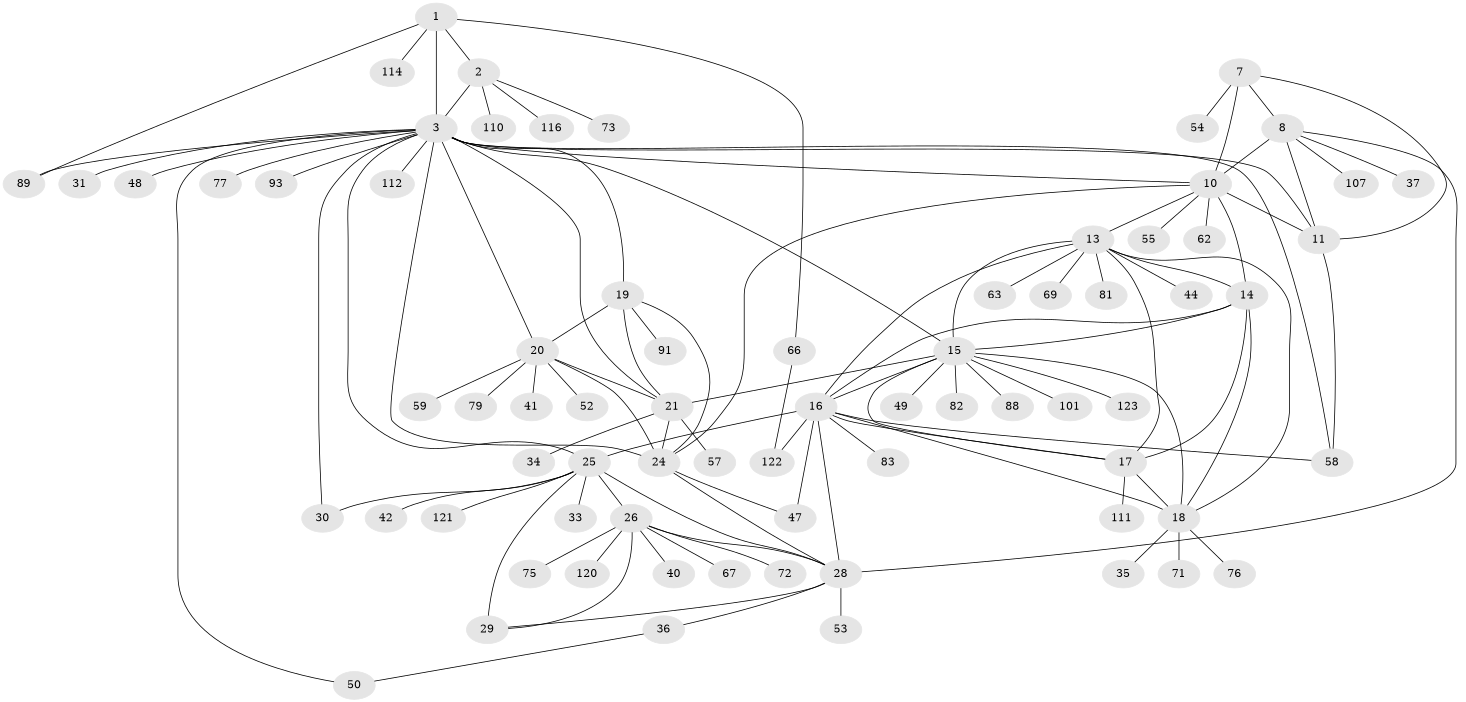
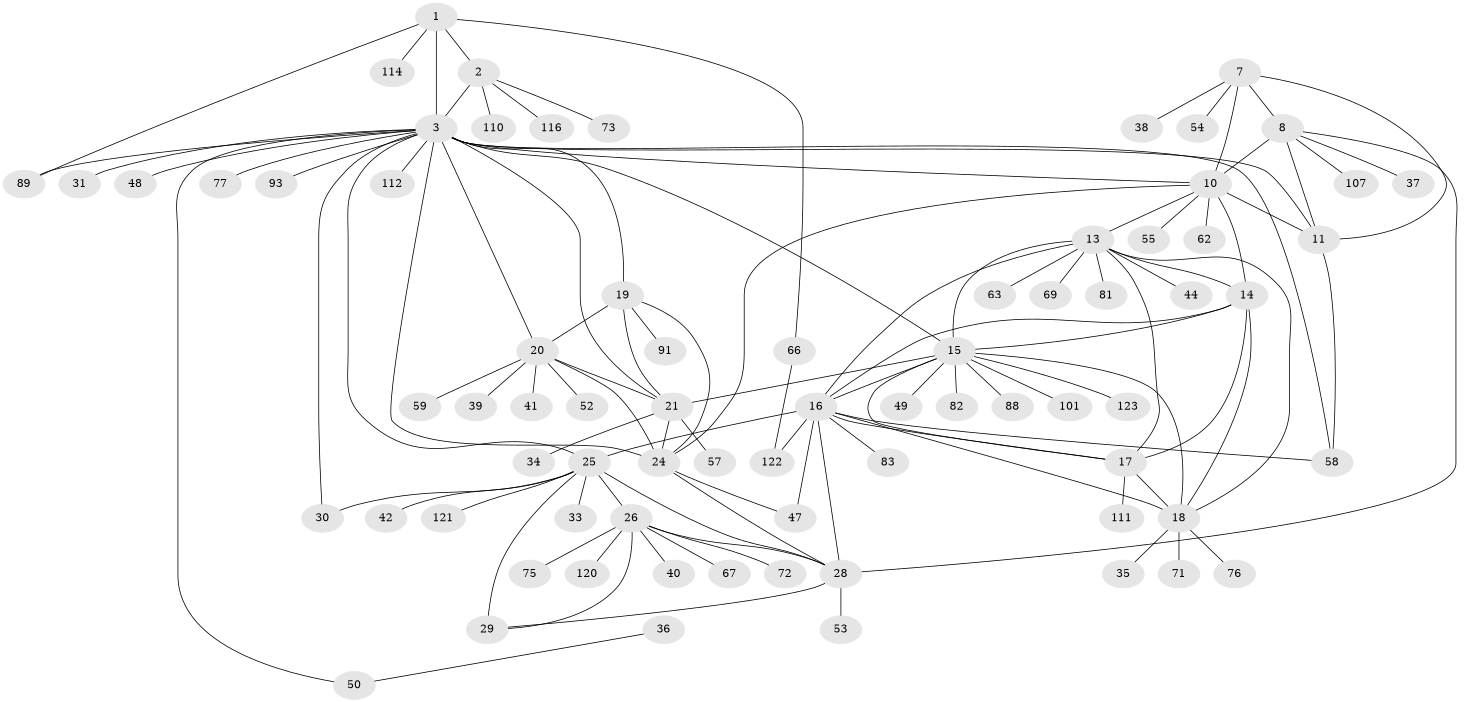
none -> (1142, 128)
(476, 407) -> (476, 407)
(755, 607) -> none
